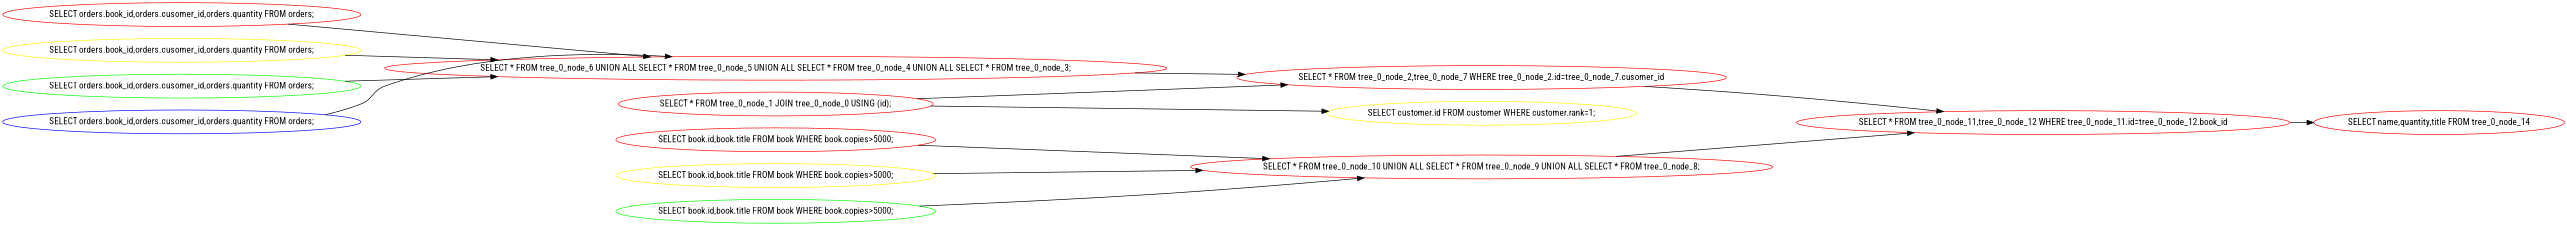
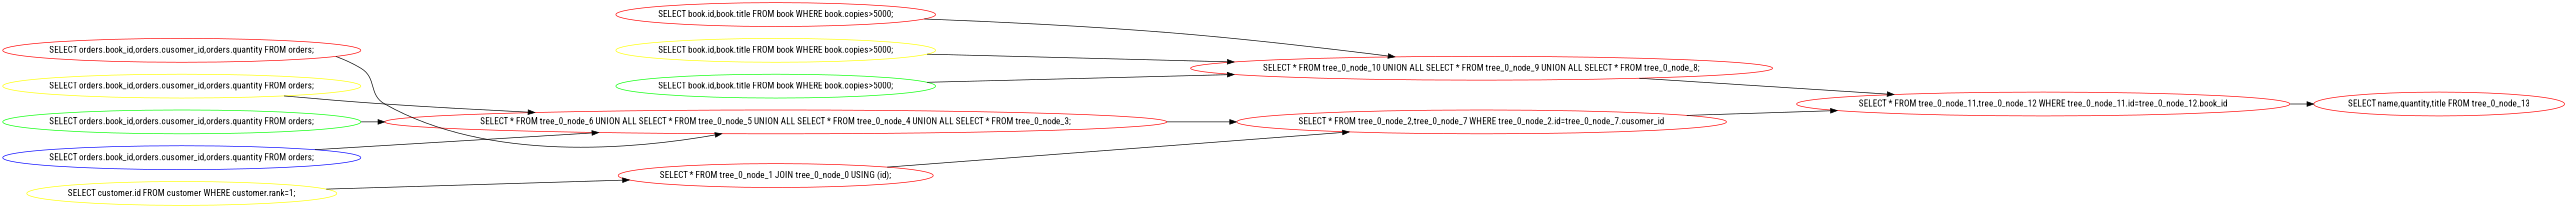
(1126, 109) -> (474, 185)
(2439, 123) -> (2439, 104)
